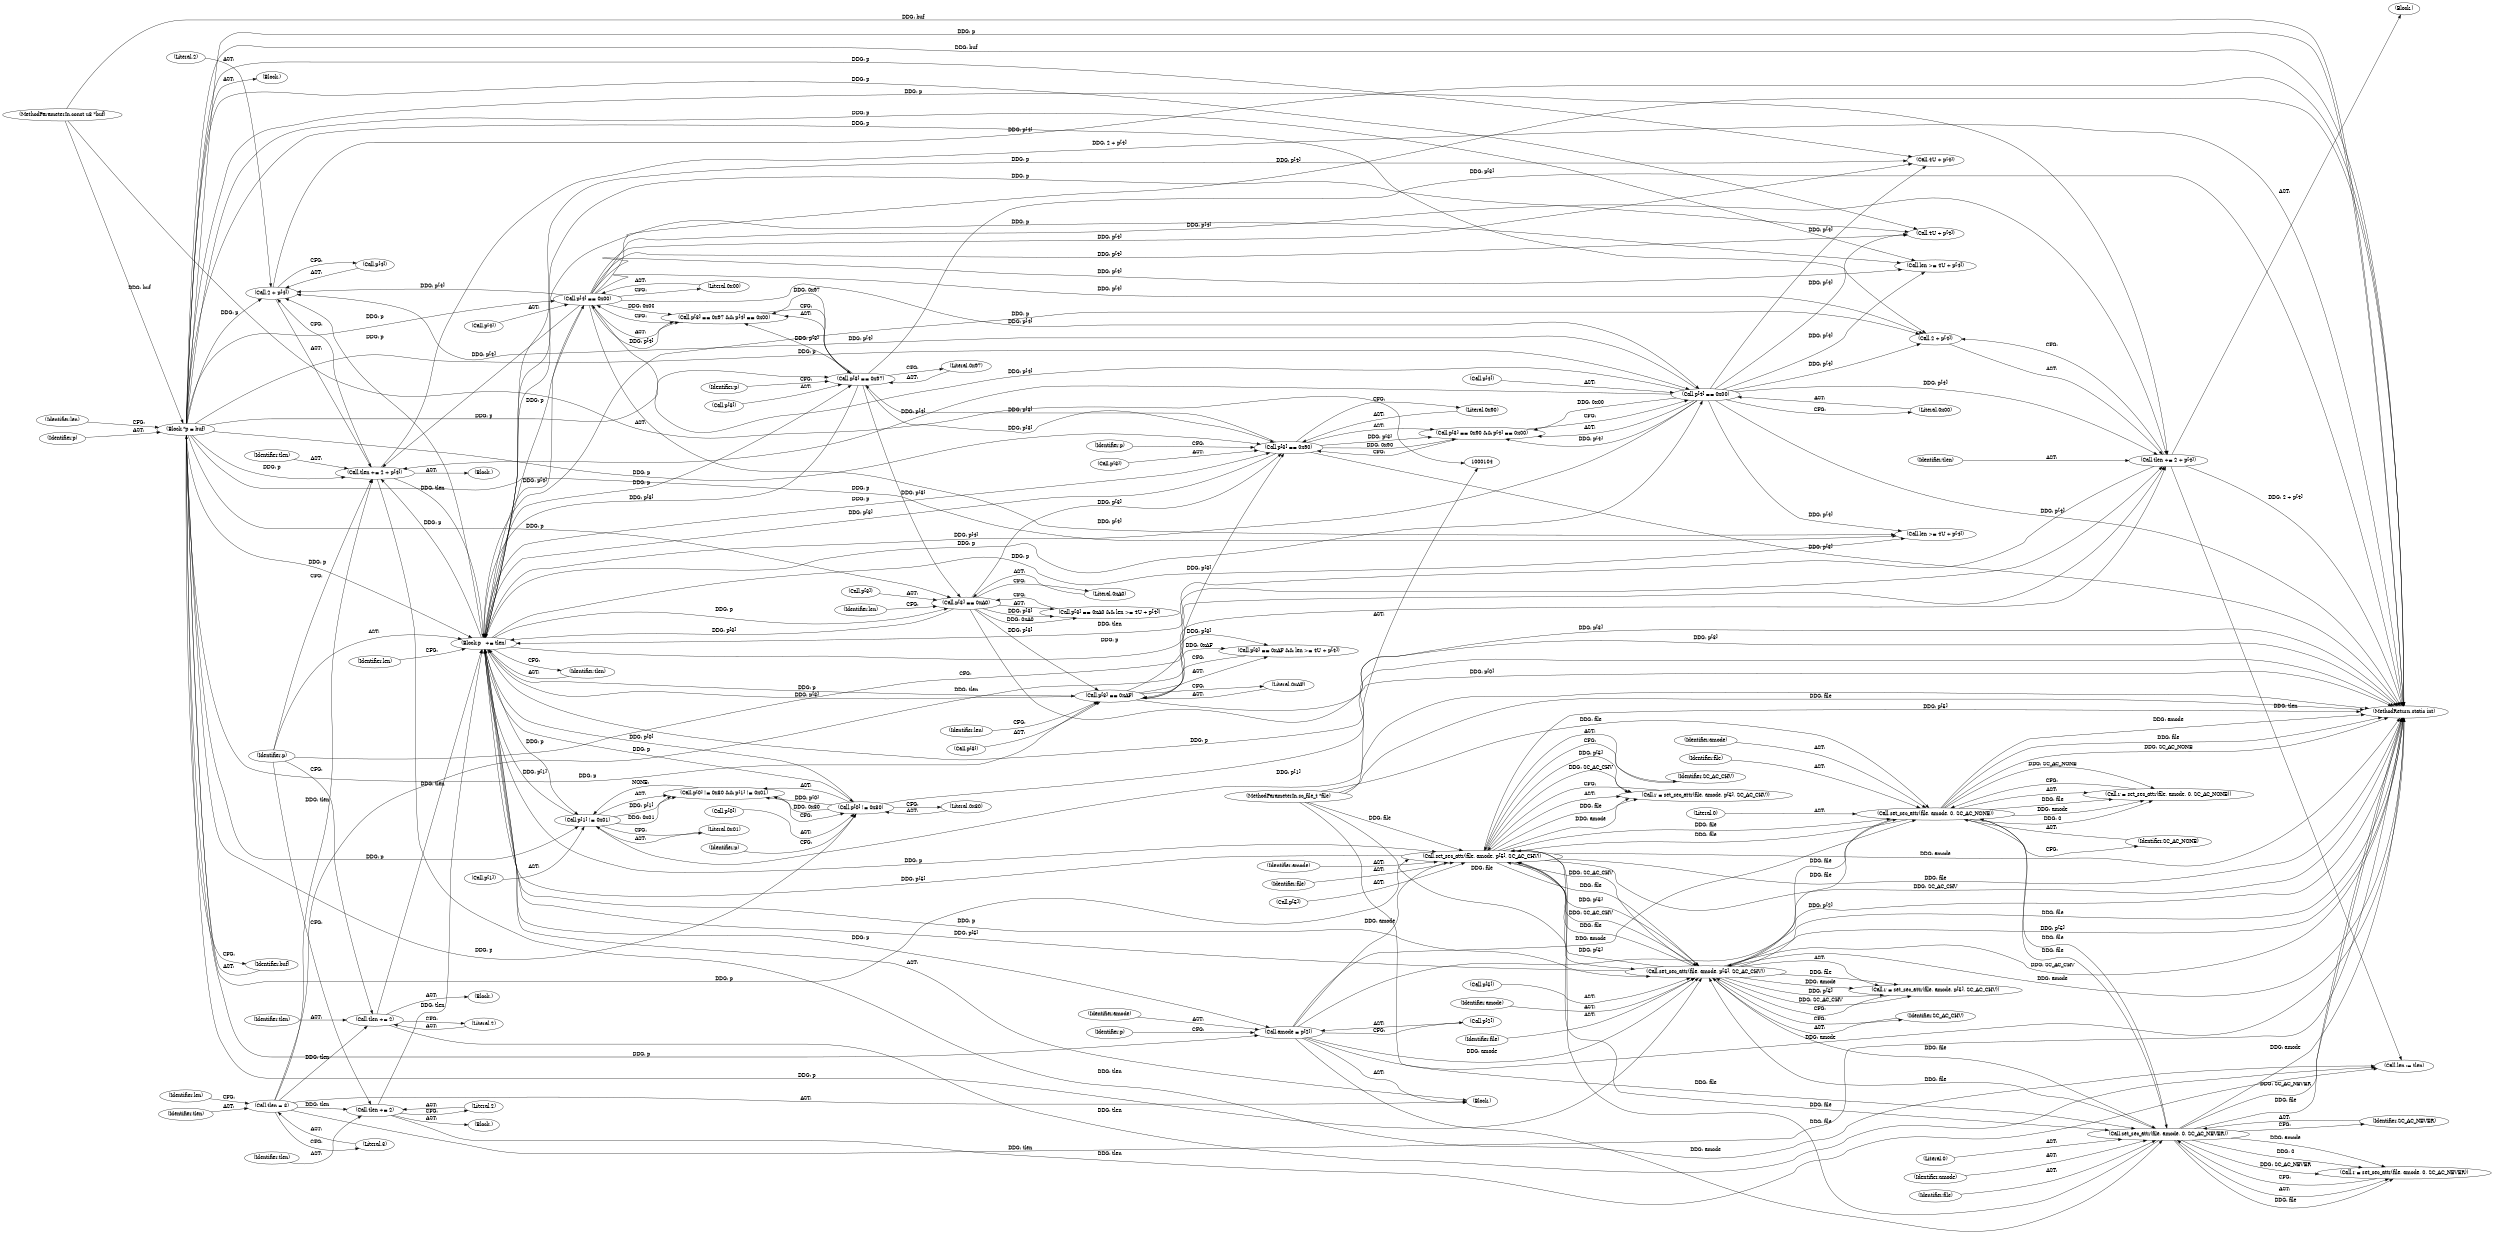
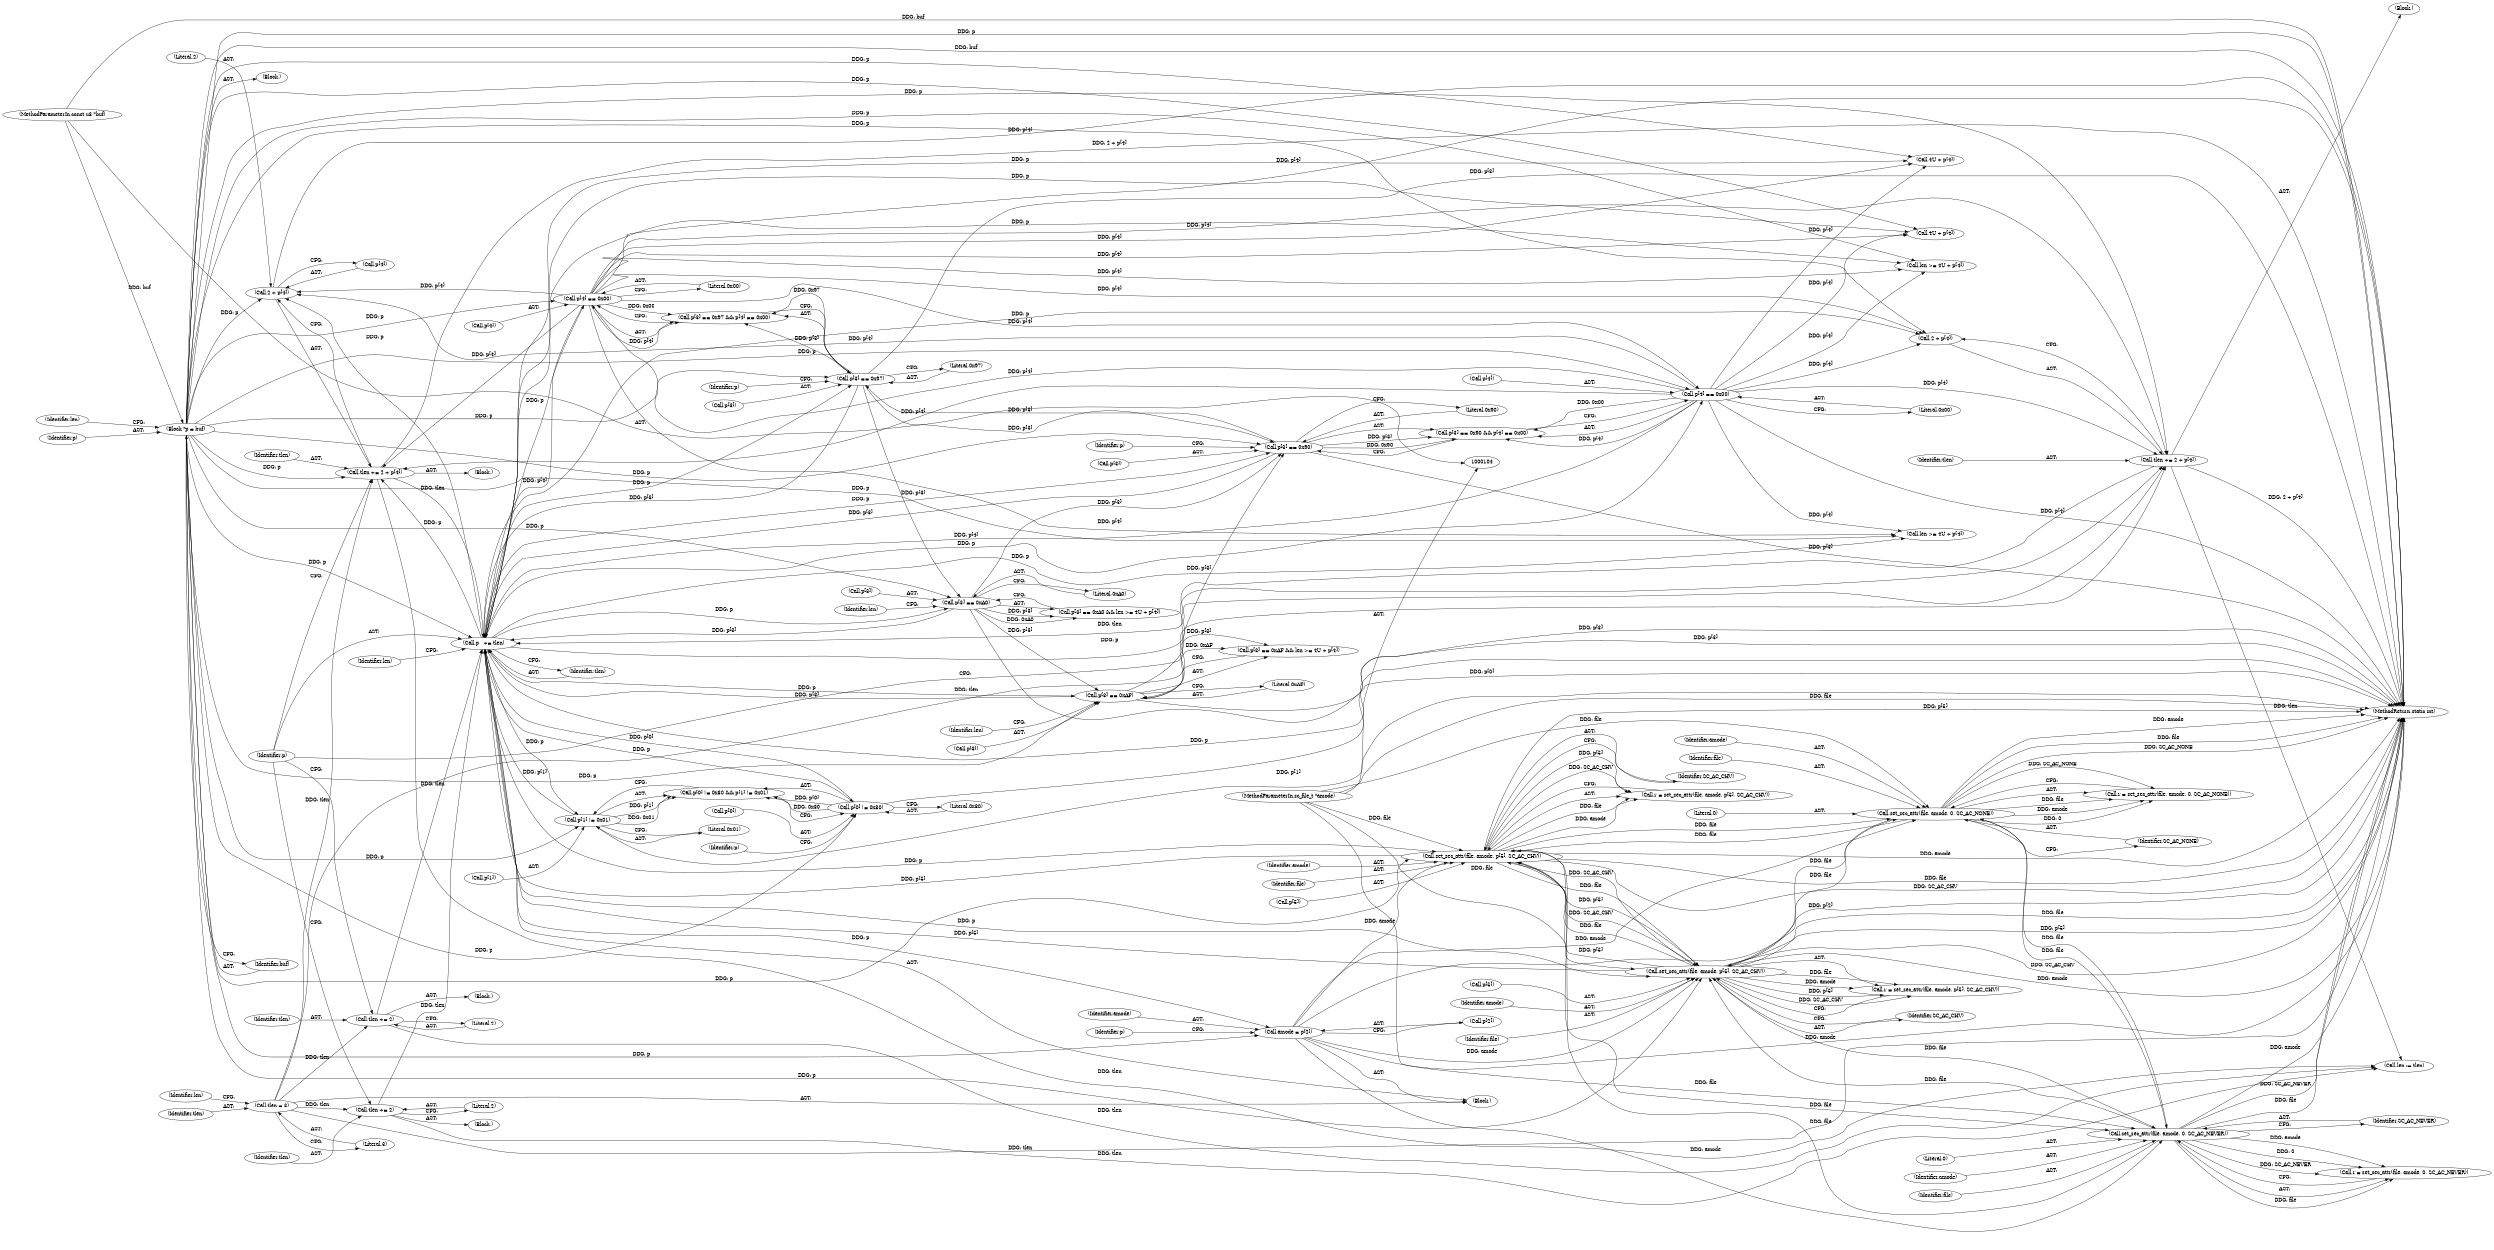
(484, 644) -> (484, 644)
(641, 783) -> (641, 783)
(1289, 796) -> (1289, 796)
